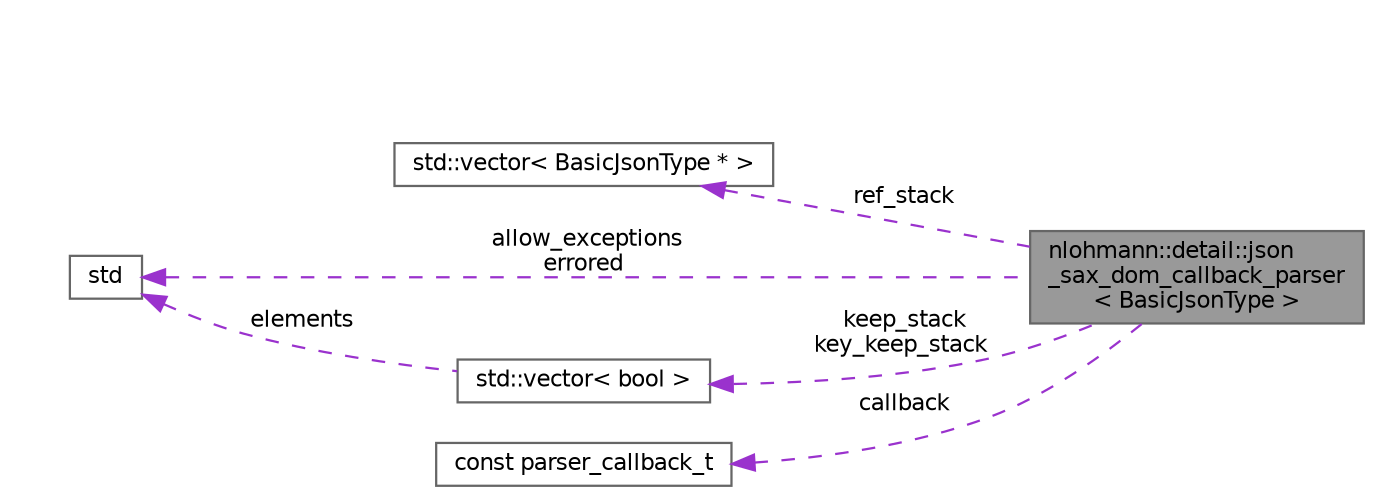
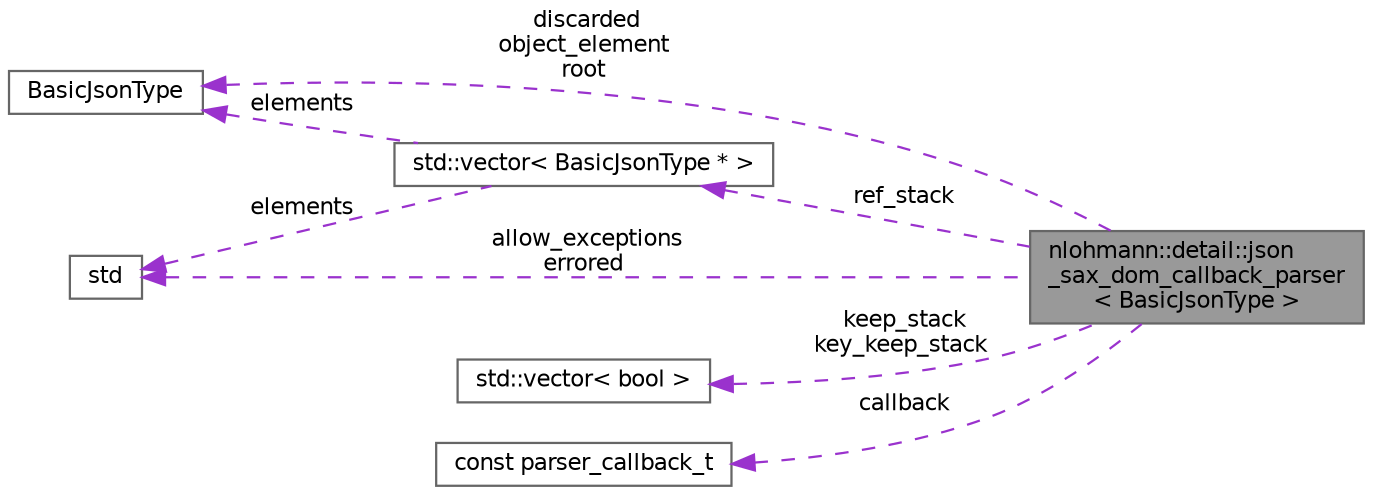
none -> (106, 92)
(308, 349) -> (328, 225)
